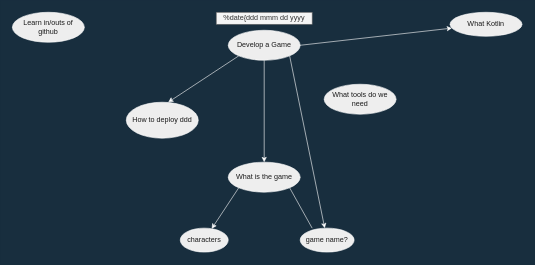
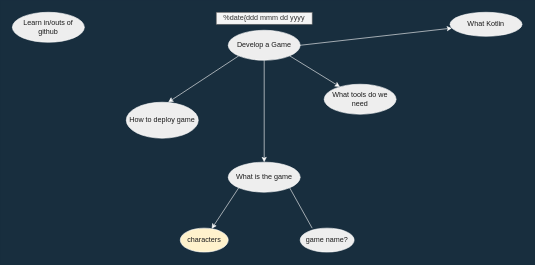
(162, 120) -> (162, 120)
(307, 140) -> (313, 70)
(204, 240) -> (204, 240)
